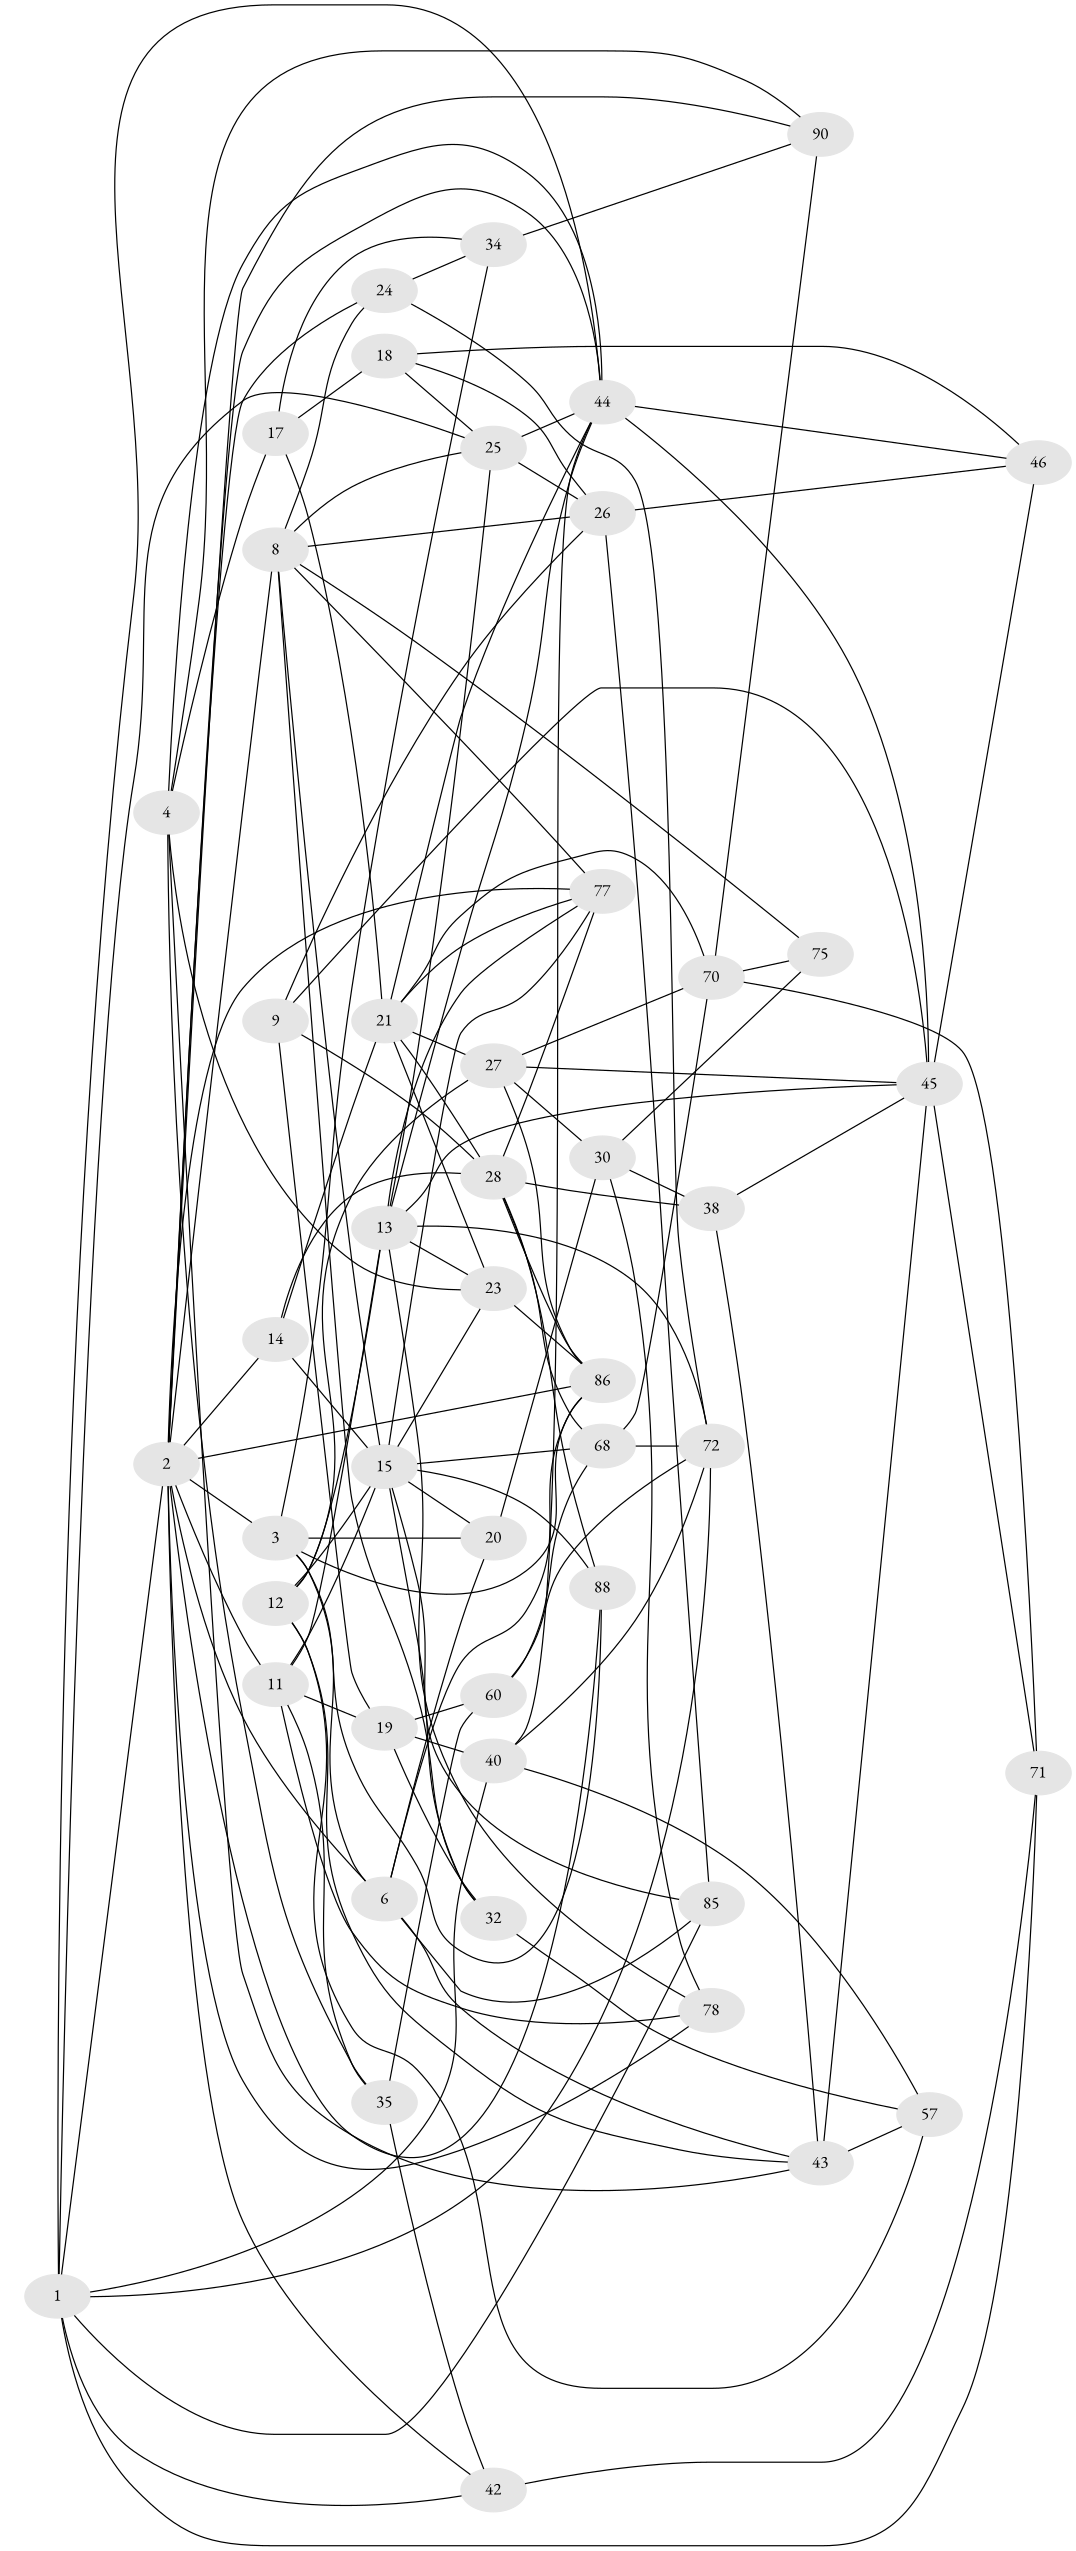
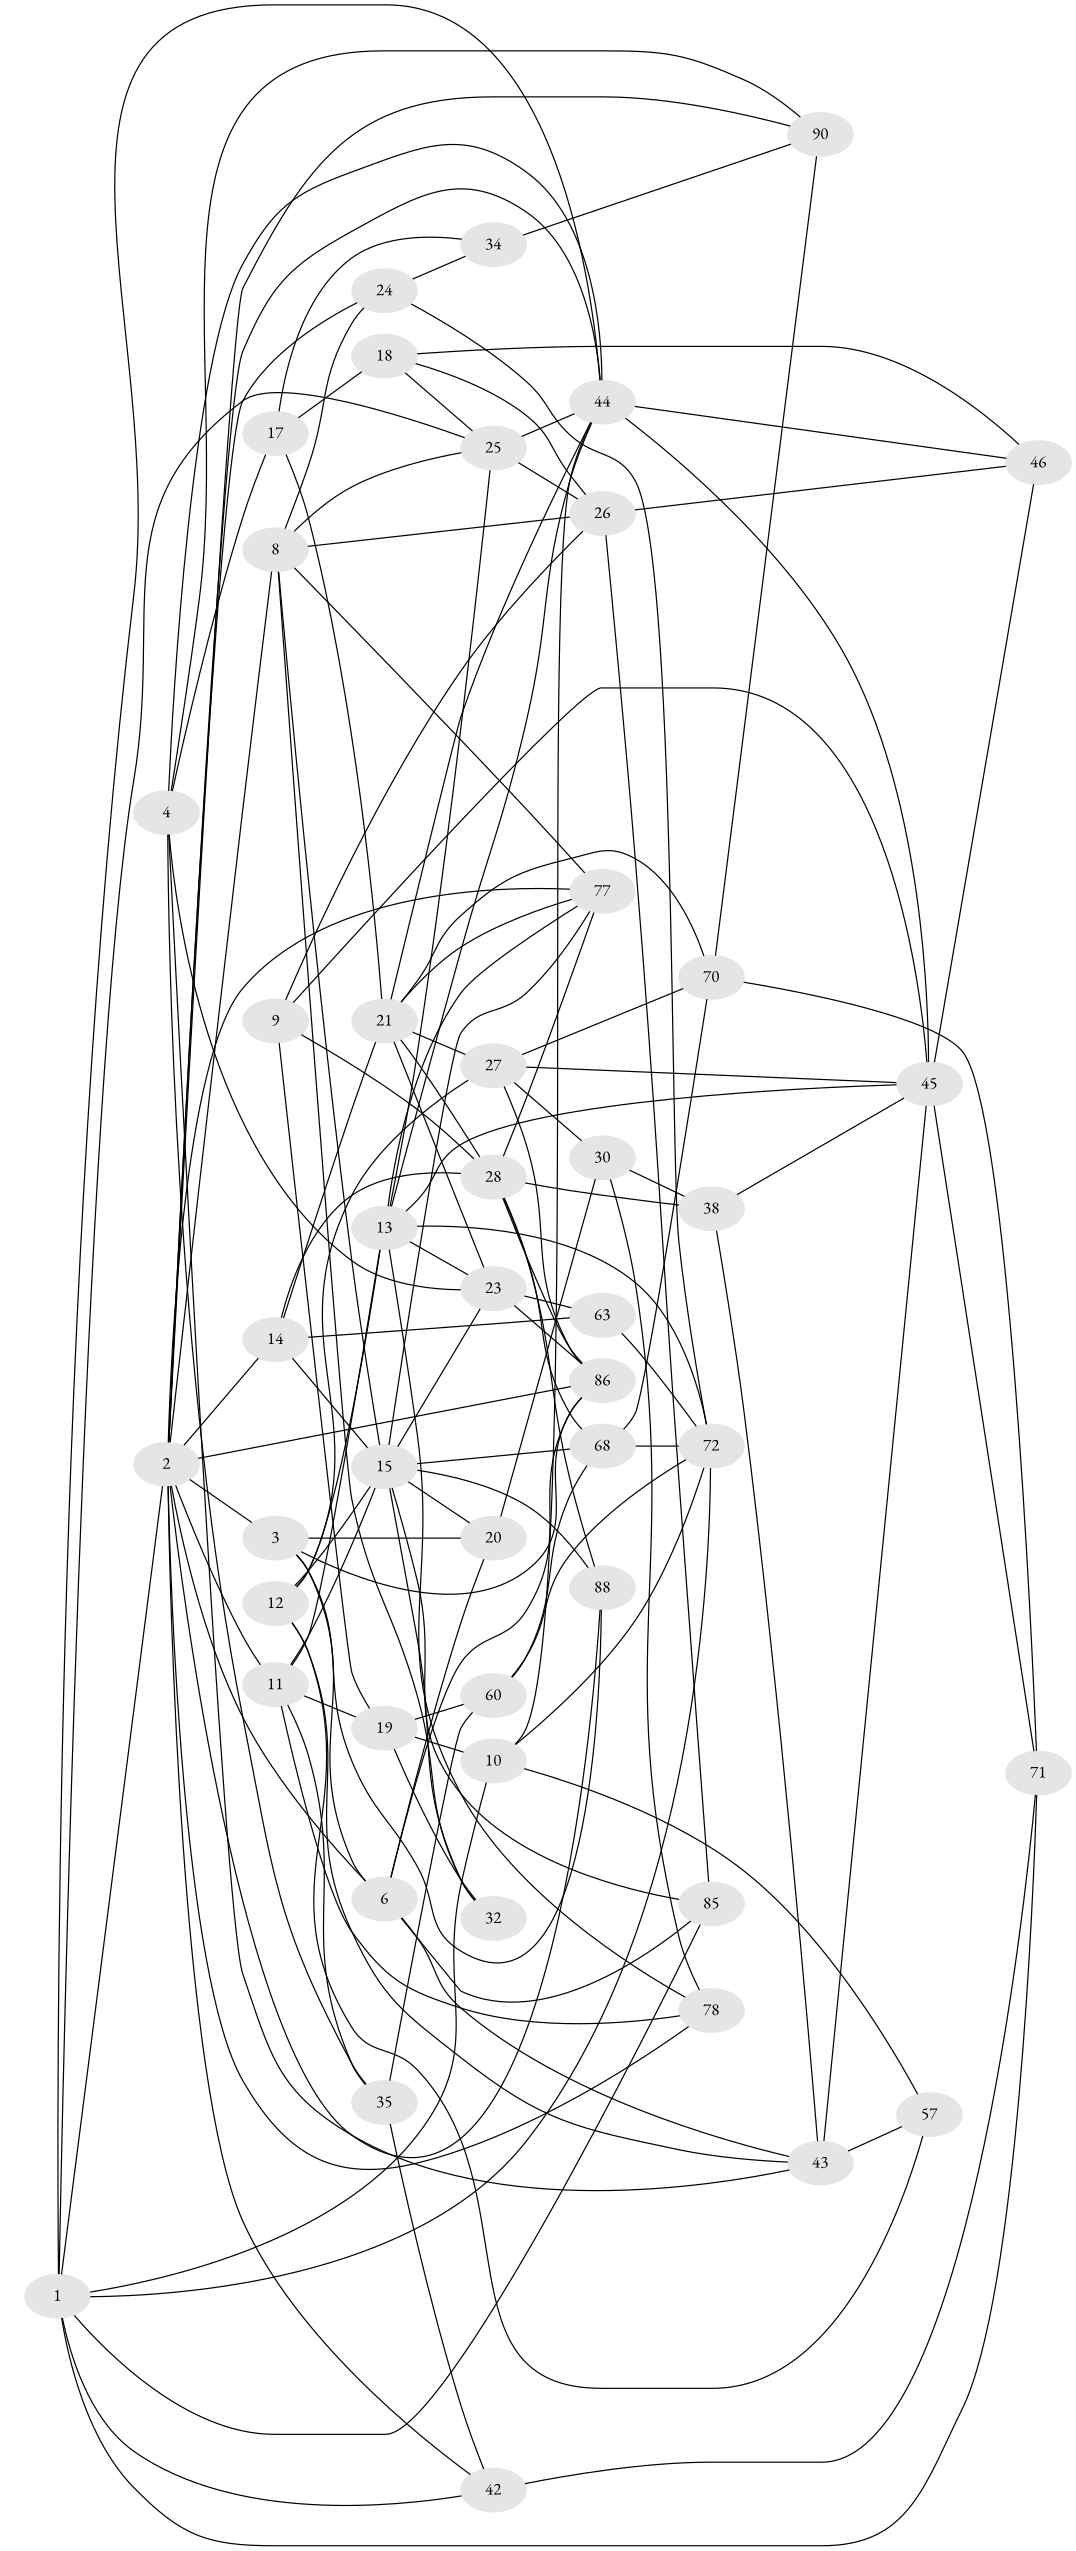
(358, 951) -> none
(821, 954) -> none
none -> (603, 1315)
(494, 1761) -> (494, 1761)
(694, 2050) -> none
